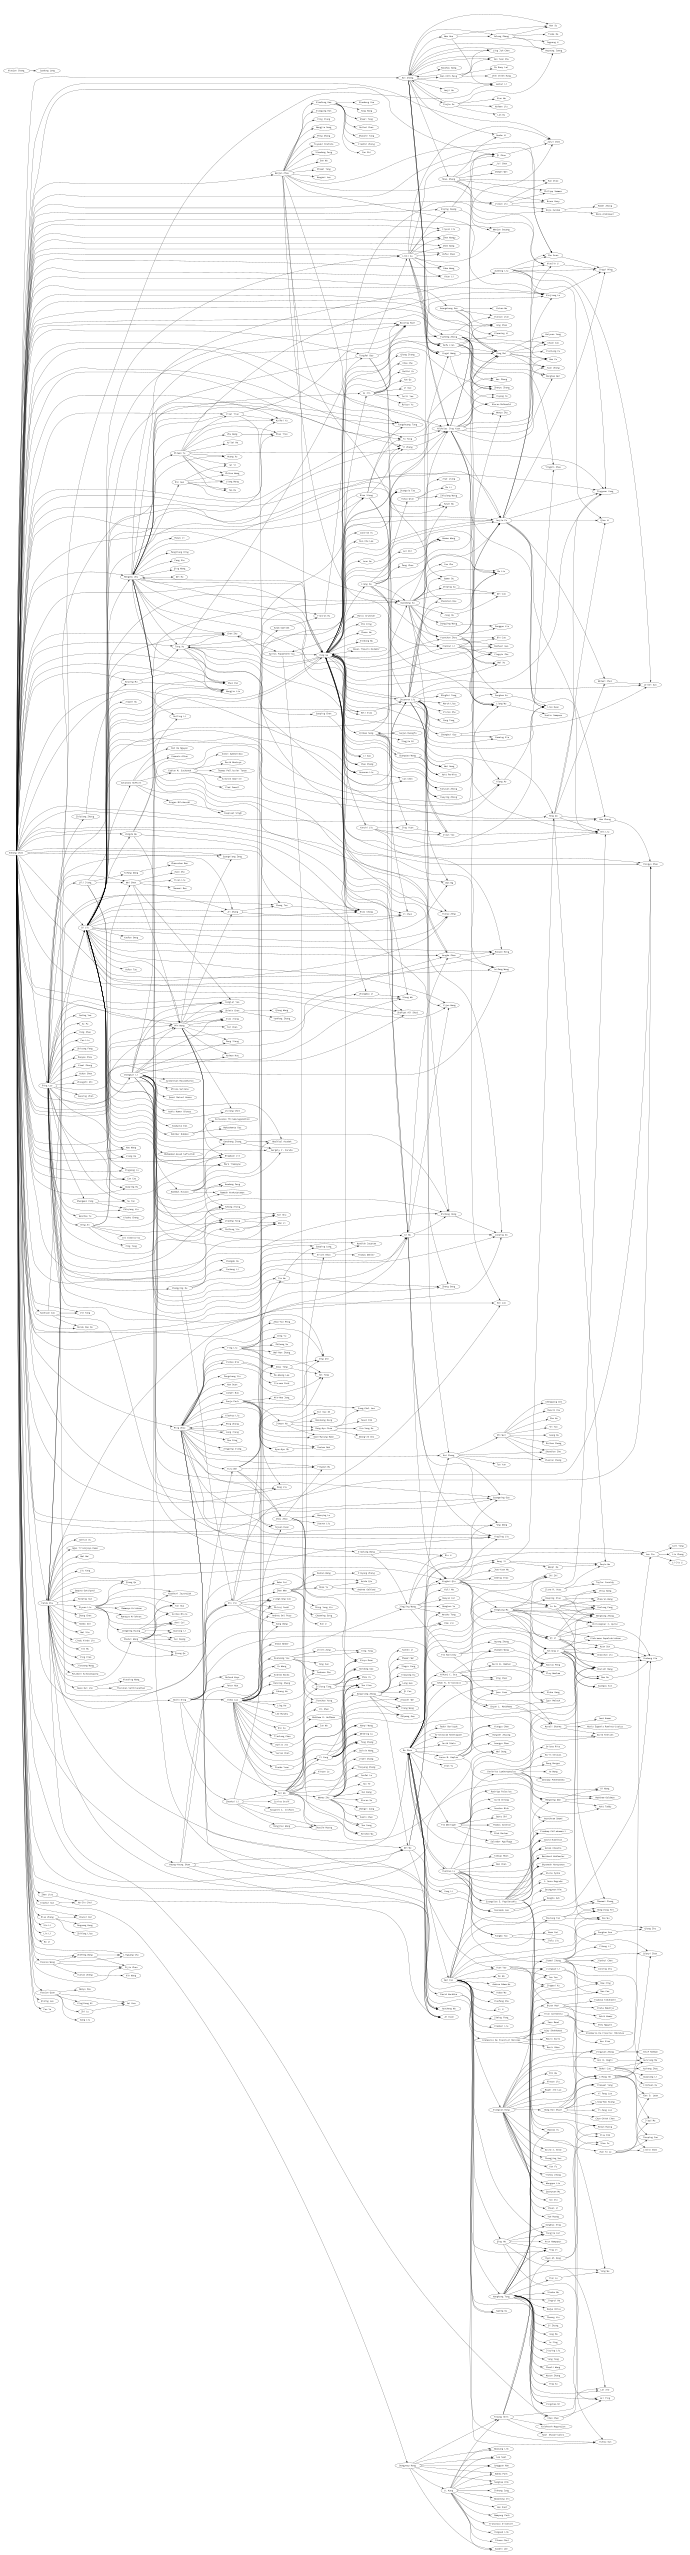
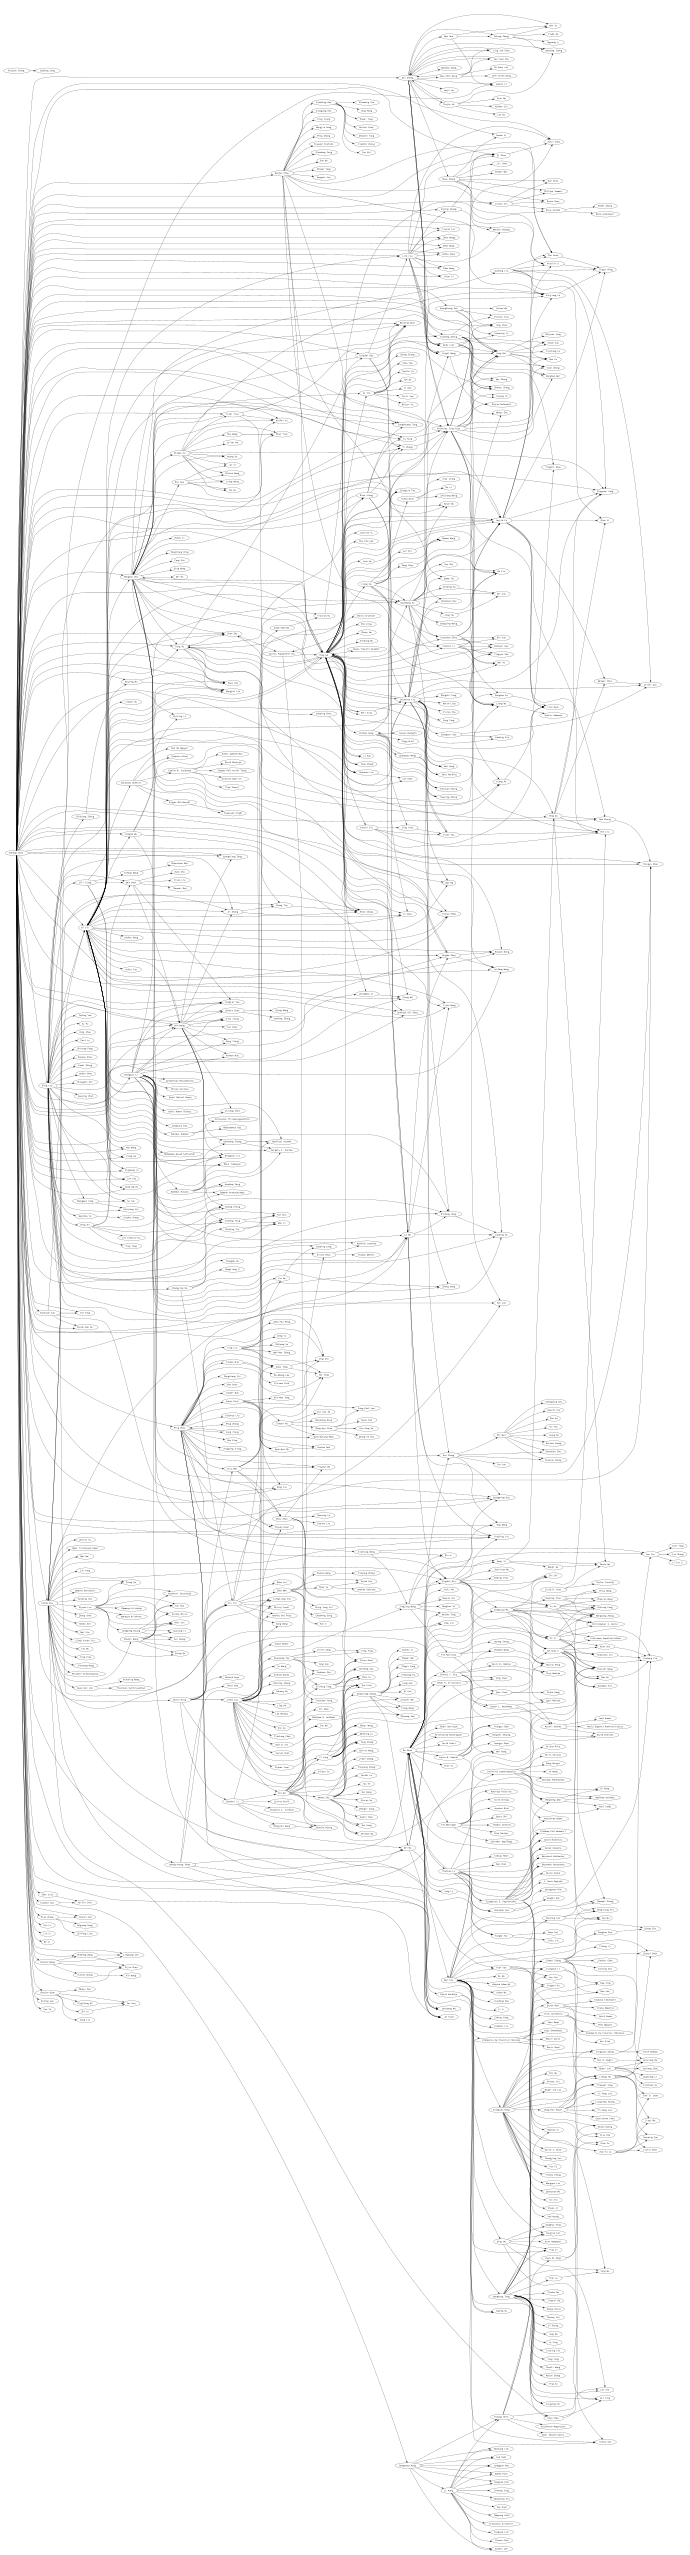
(502, 627) -> none
(233, 1269) -> (233, 1269)
(268, 1430) -> none
